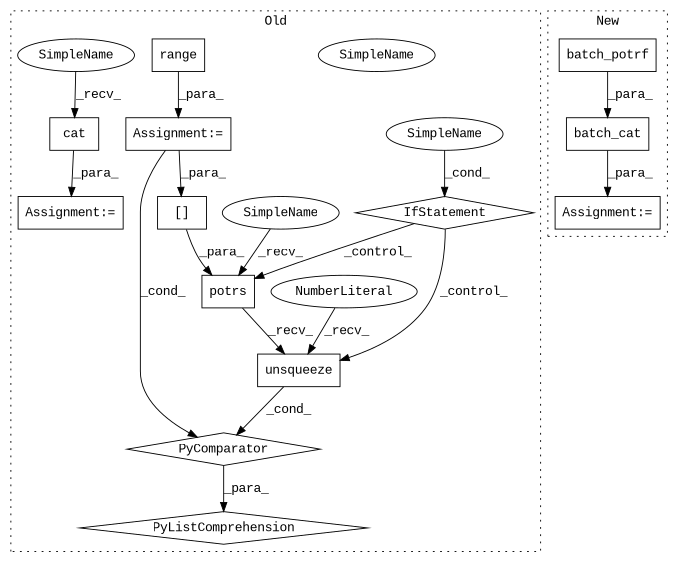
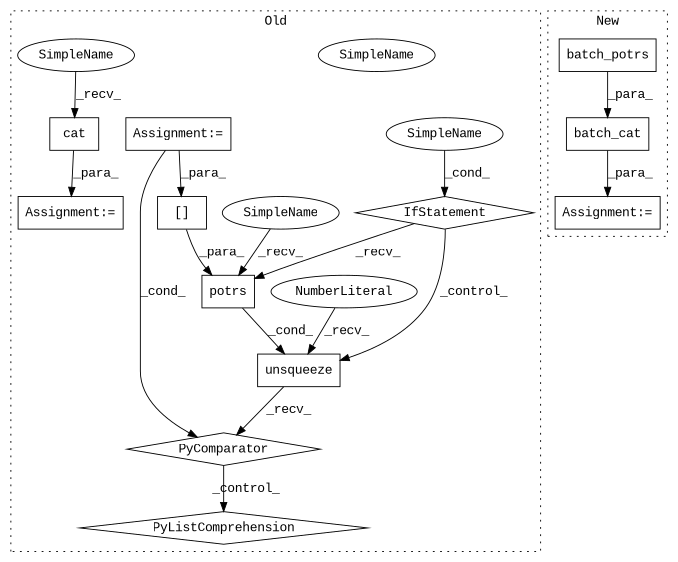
(178, 55) -> none
(608, 55) -> (608, 55)
(378, 252) -> (378, 252)
(291, 331) -> (291, 331)
(289, 410) -> (289, 410)
(246, 489) -> (246, 489)
